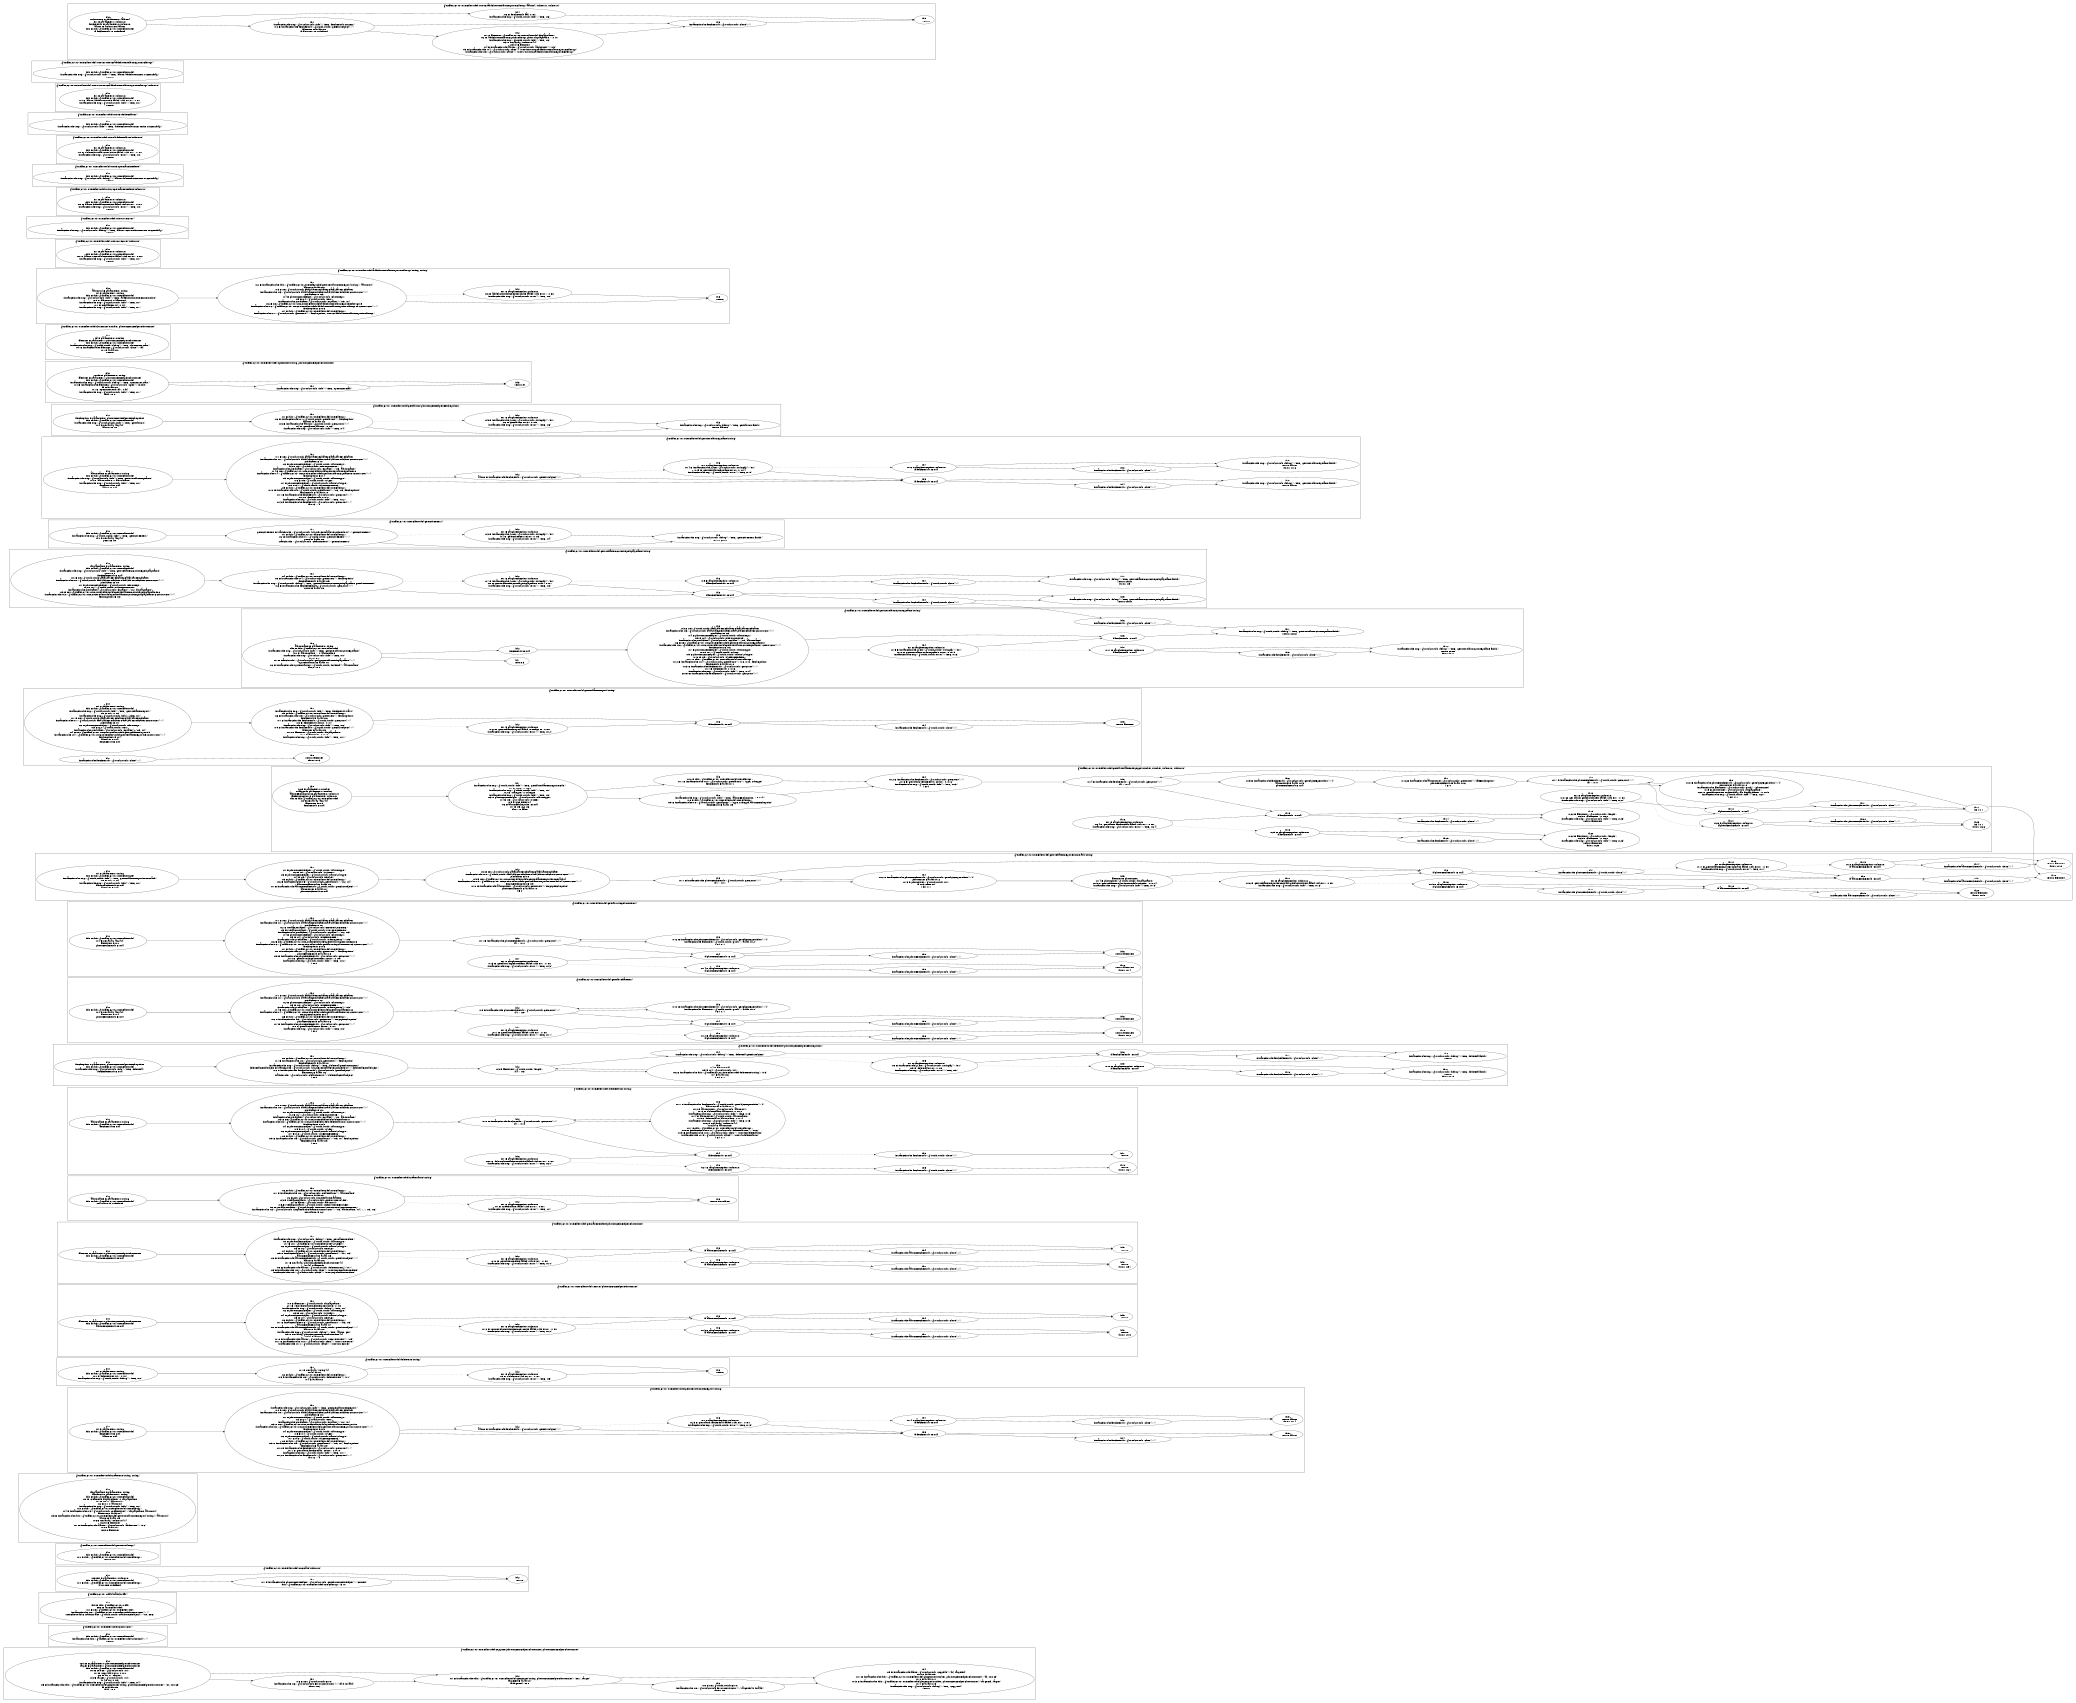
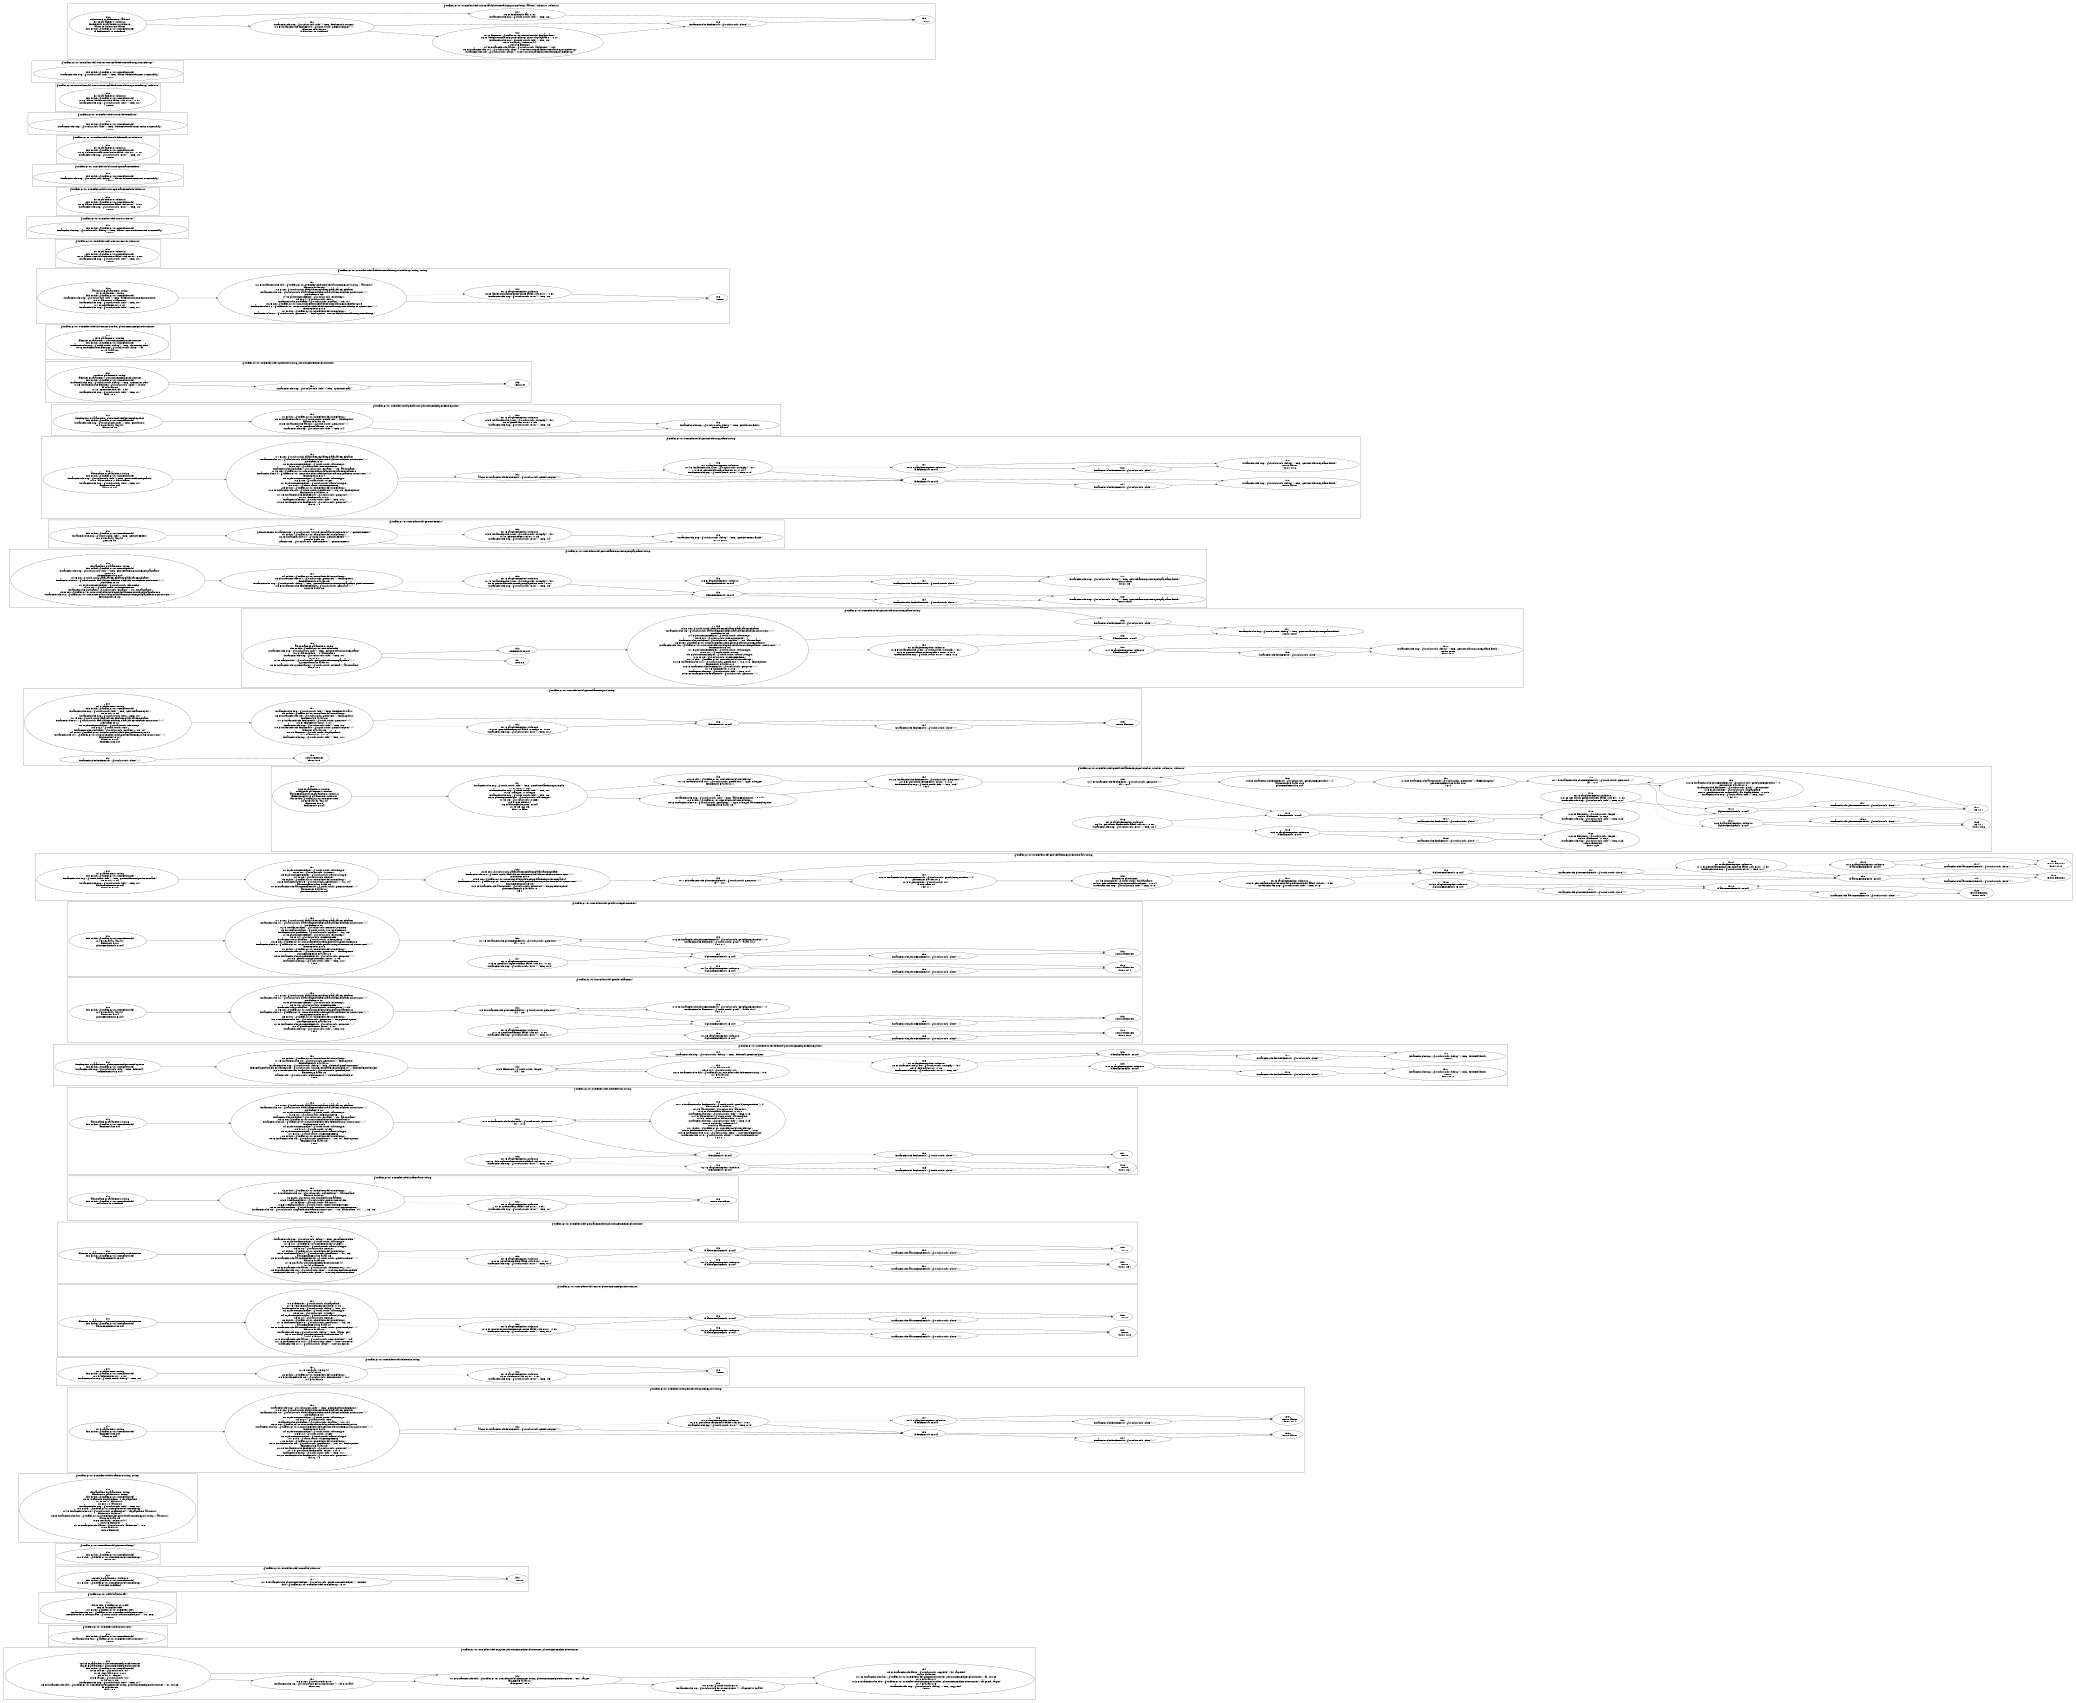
(2033, 823) -> (1962, 873)
(1858, 889) -> (1860, 886)
none -> (928, 1162)
